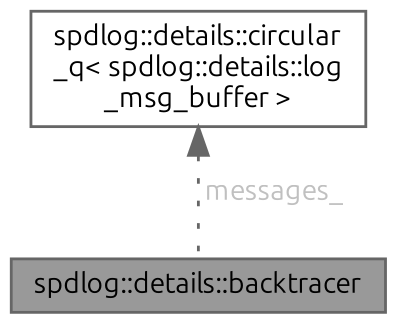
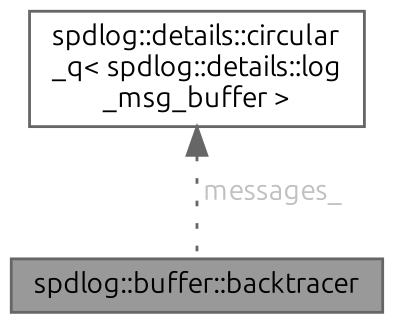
(198, 286) -> (197, 286)
